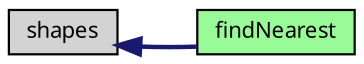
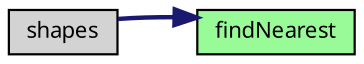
(169, 47) -> (146, 18)
